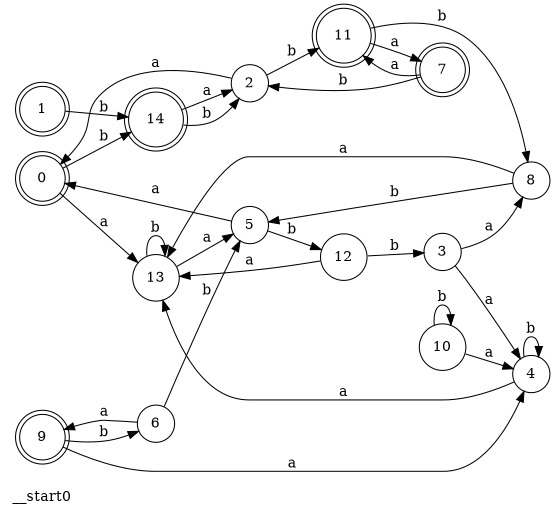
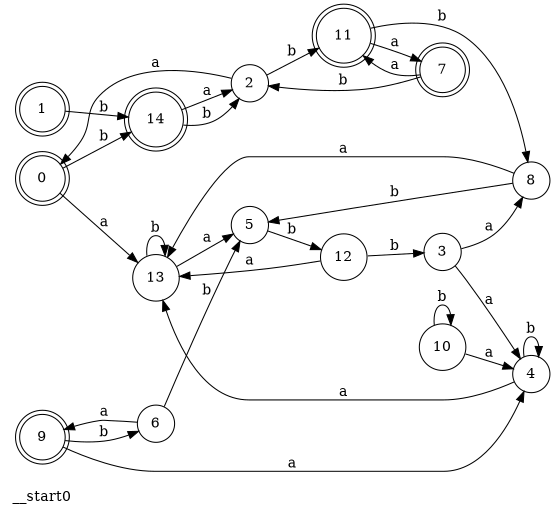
(153, 203) -> none
